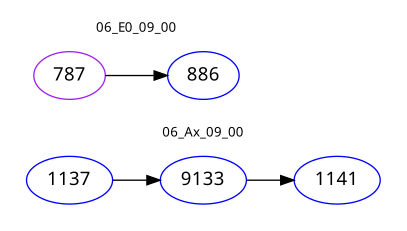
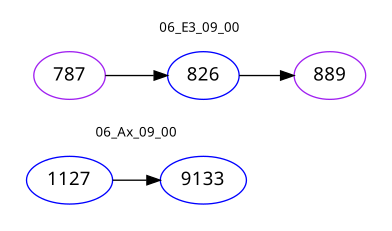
(136, 28) -> (200, 28)
(203, 76) -> (203, 76)
none -> (330, 76)
(70, 180) -> (70, 180)
(337, 180) -> none
